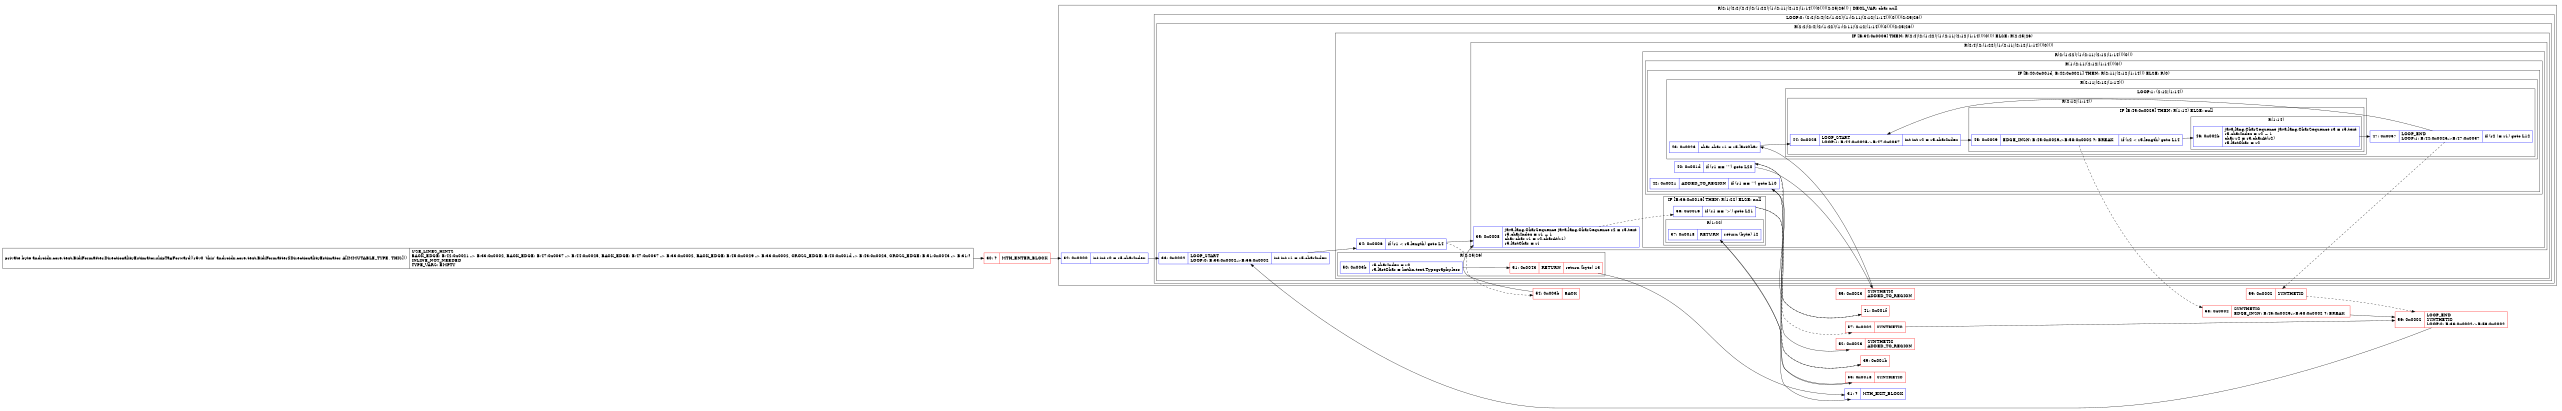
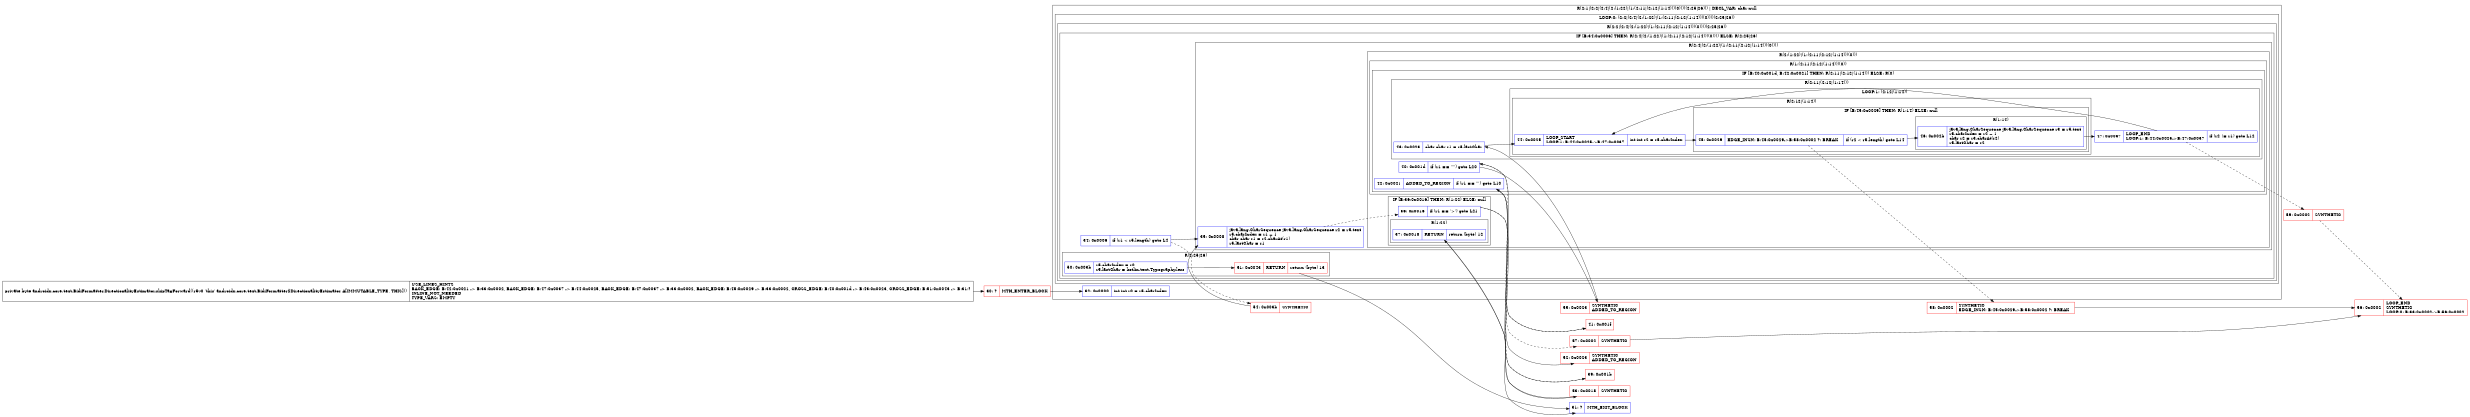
(1244, 258) -> none
(1571, 294) -> (1295, 307)
